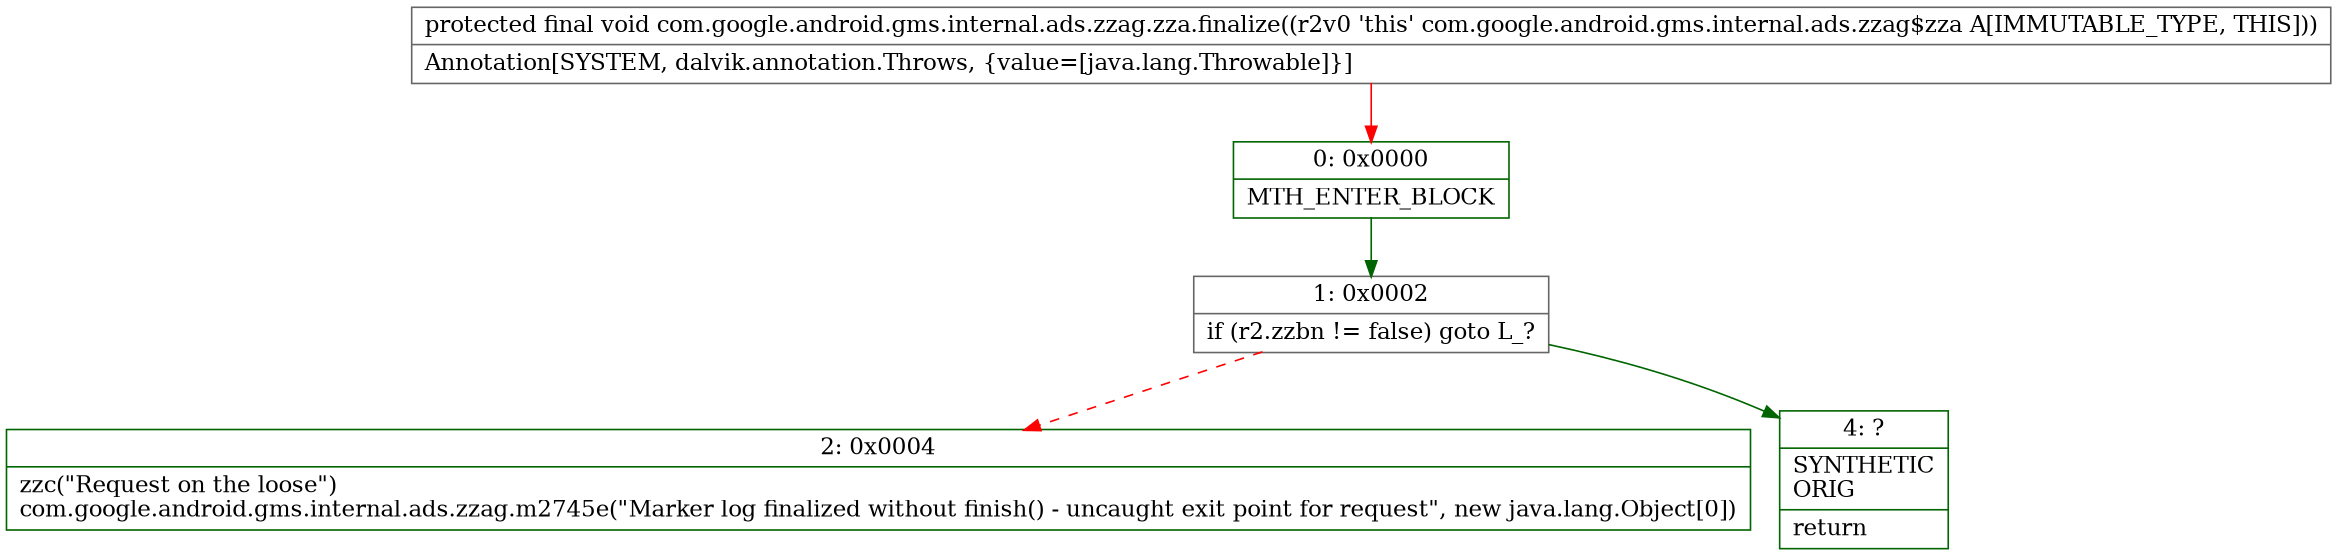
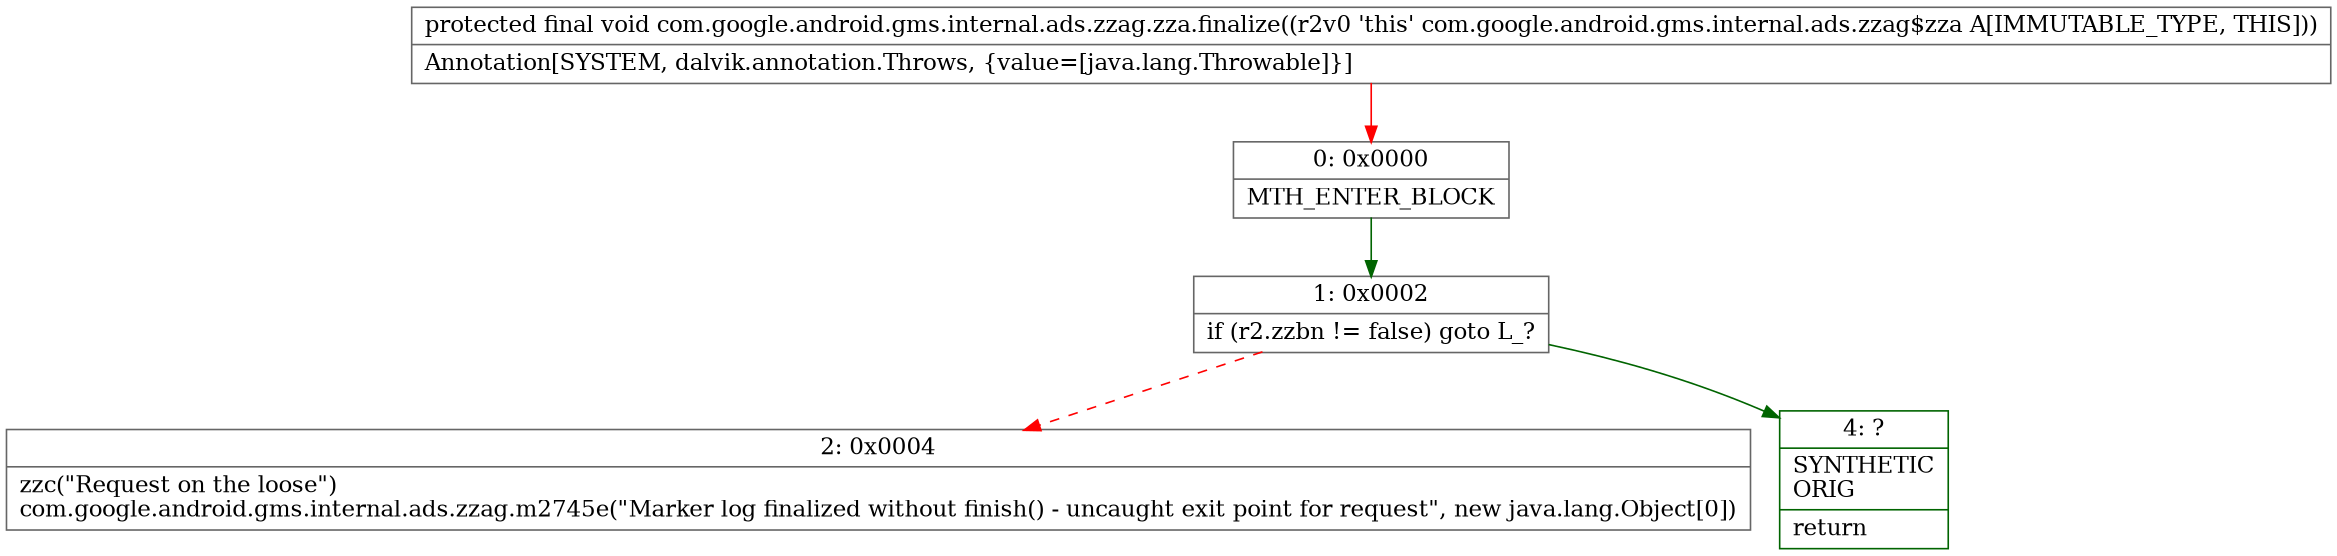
(1371, 180) -> (1371, 180)
(878, 480) -> (878, 480)
